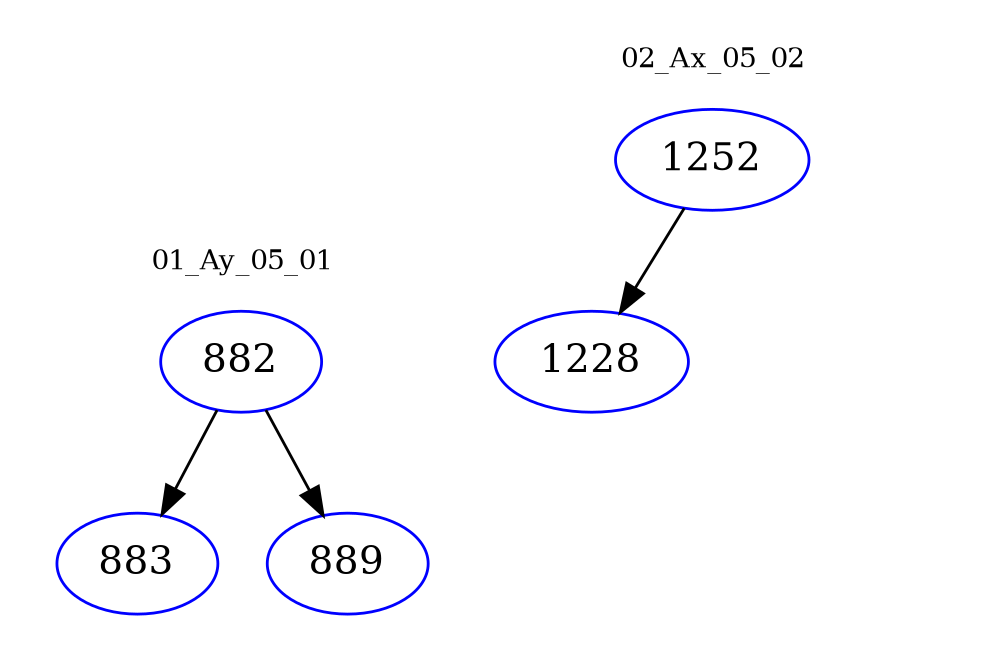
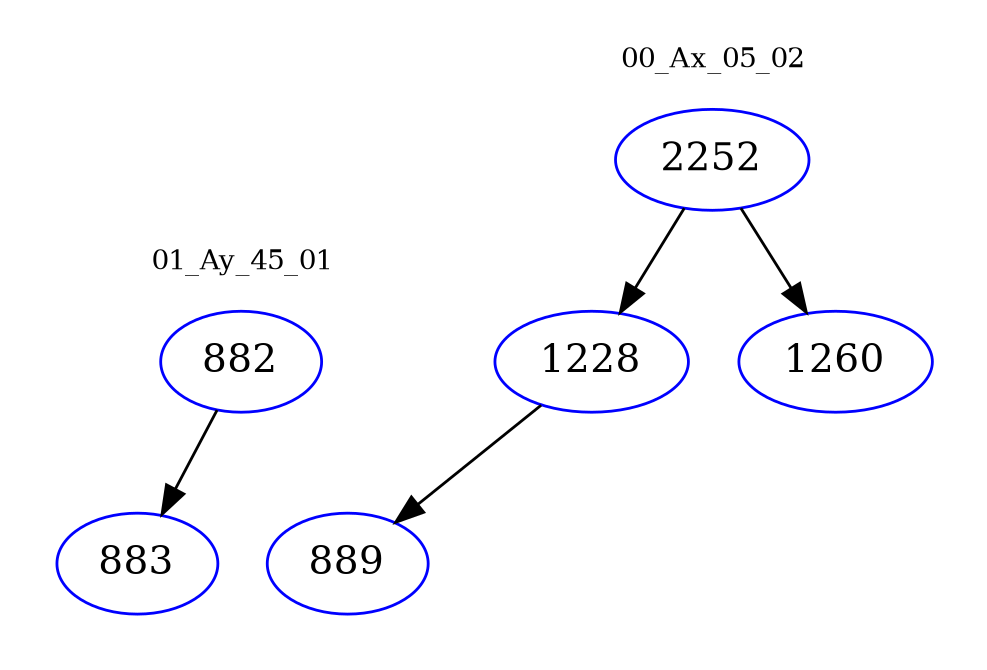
(714, 60) -> (714, 60)
(712, 160) -> (712, 160)
(243, 262) -> (243, 262)
none -> (836, 362)
(288, 450) -> (479, 455)
